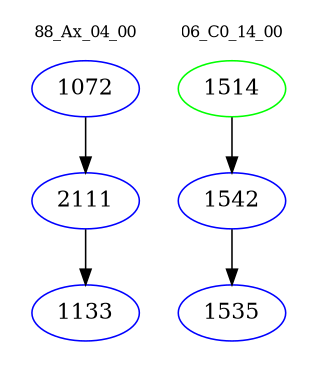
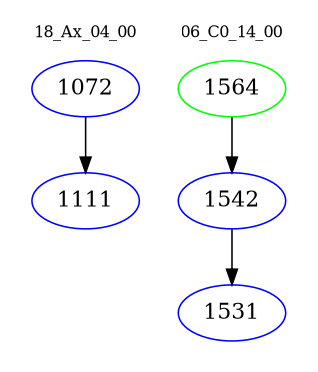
(86, 33) -> (86, 33)
(232, 89) -> (232, 89)
(86, 201) -> (86, 201)
(86, 313) -> none
(232, 313) -> (232, 313)
